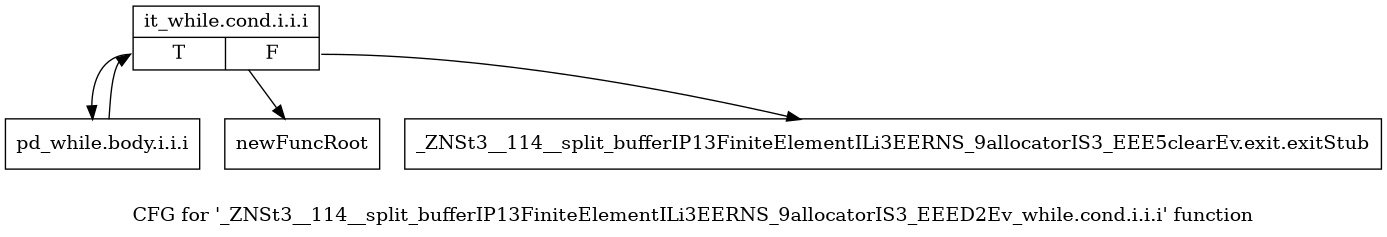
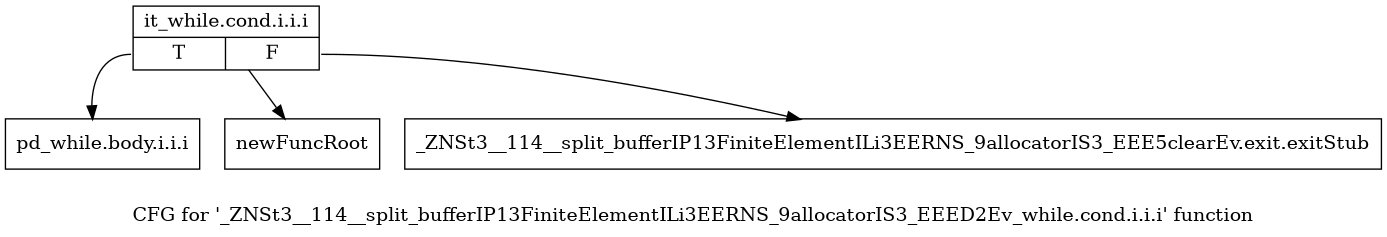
(111, 90) -> none
